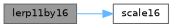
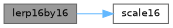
(40, 14) -> (40, 14)
